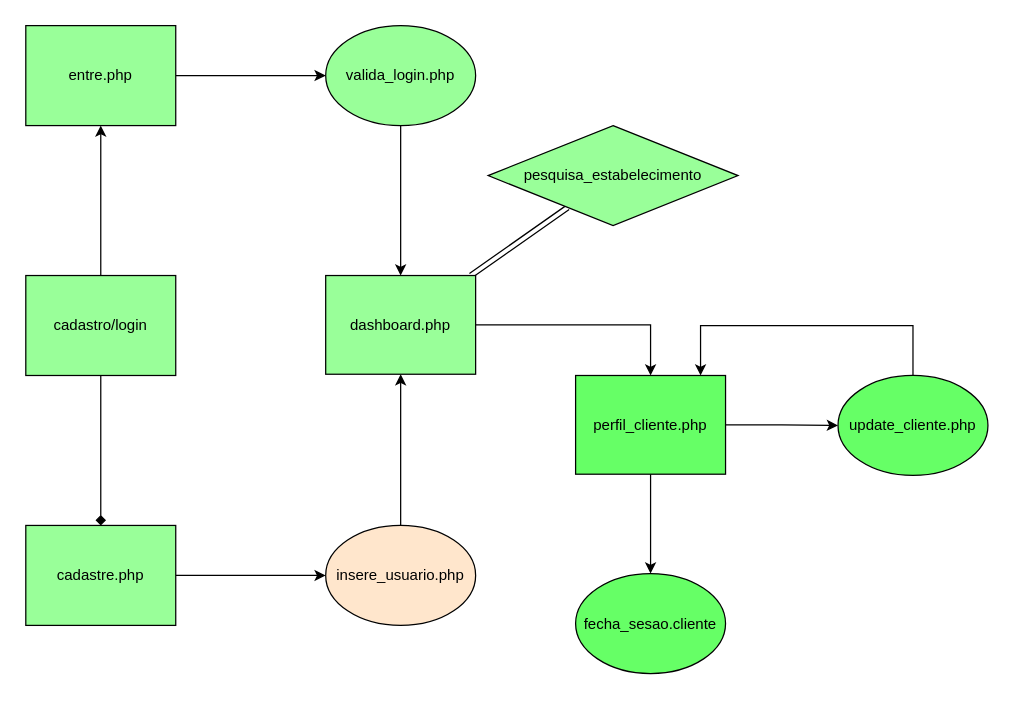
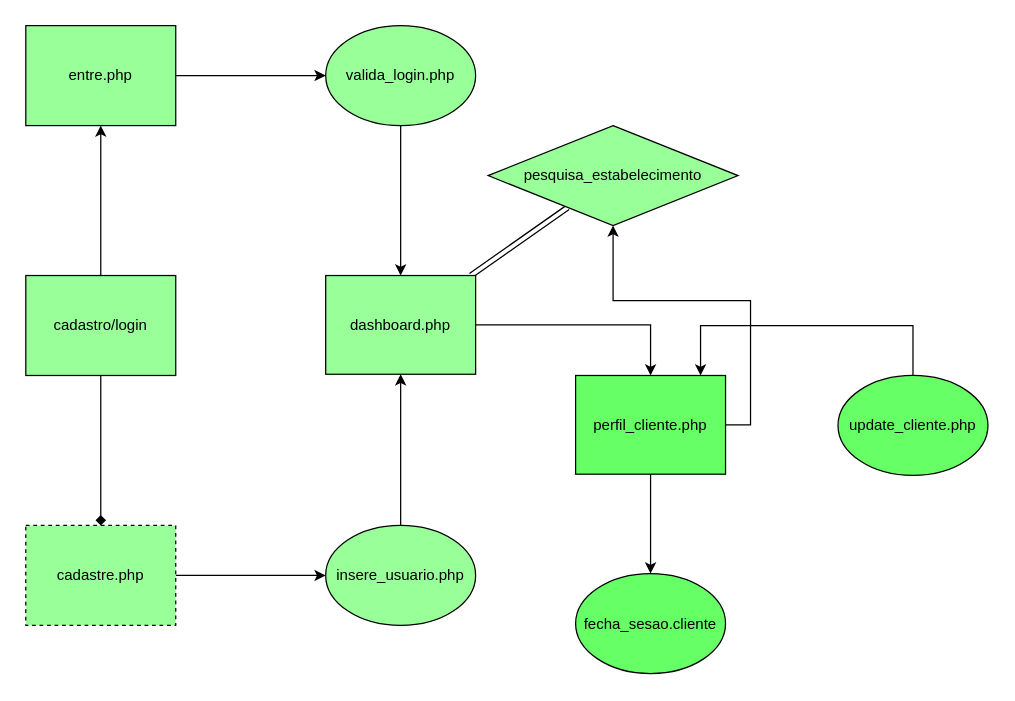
(789, 425) -> (712, 301)
(101, 576) -> (101, 576)
(401, 576) -> (401, 576)
